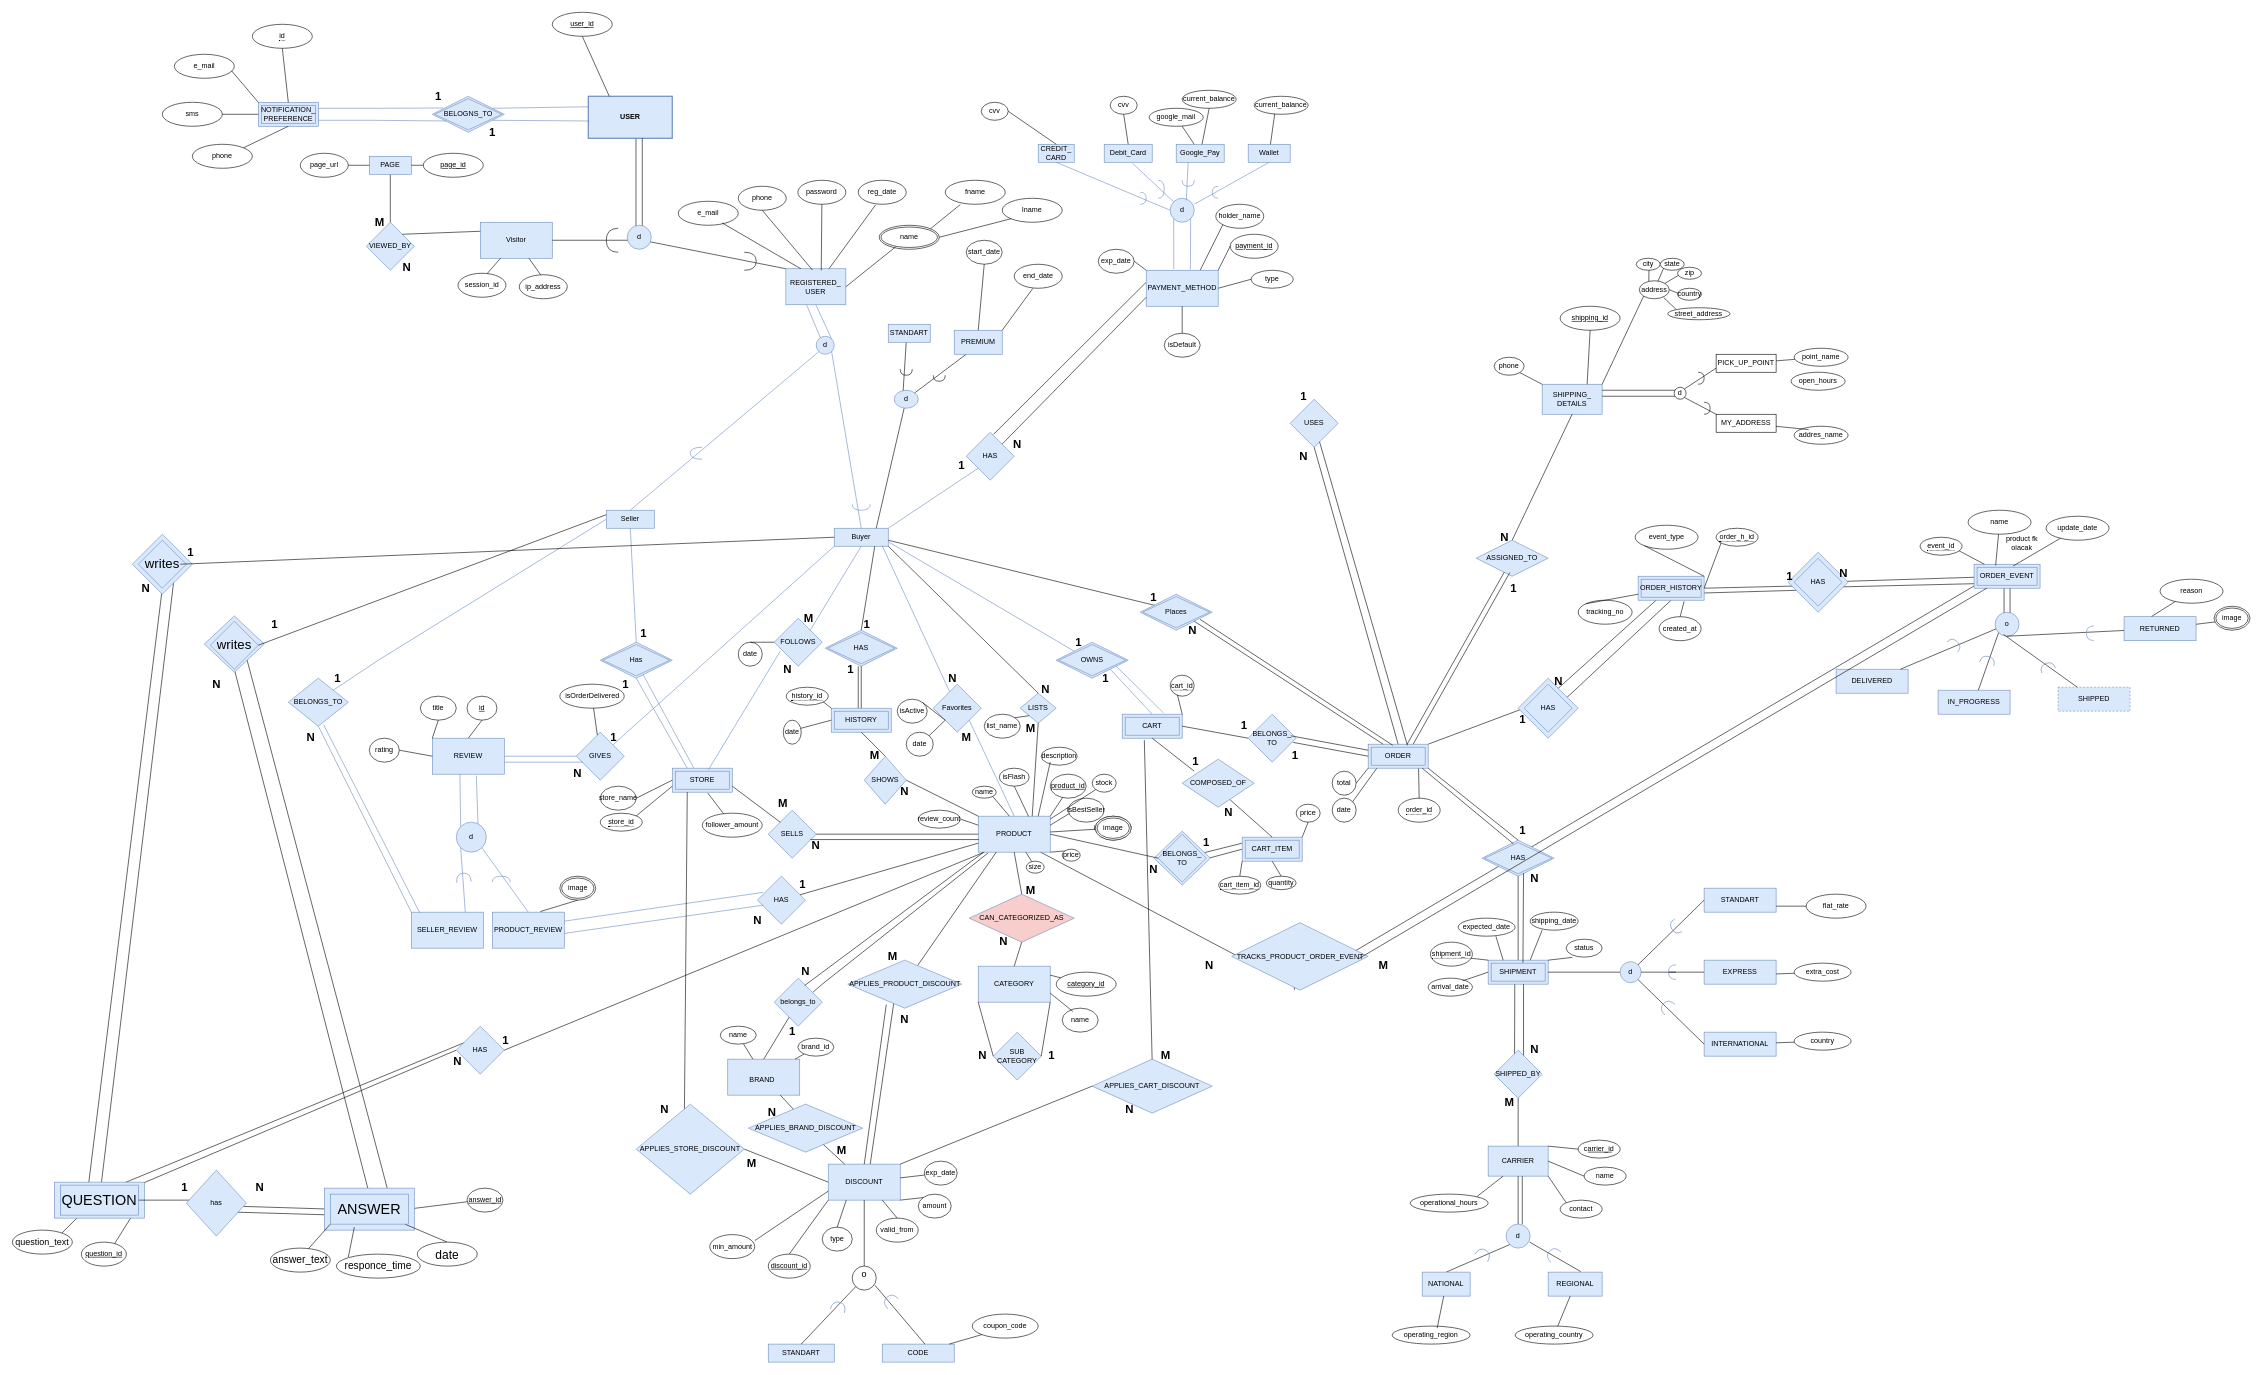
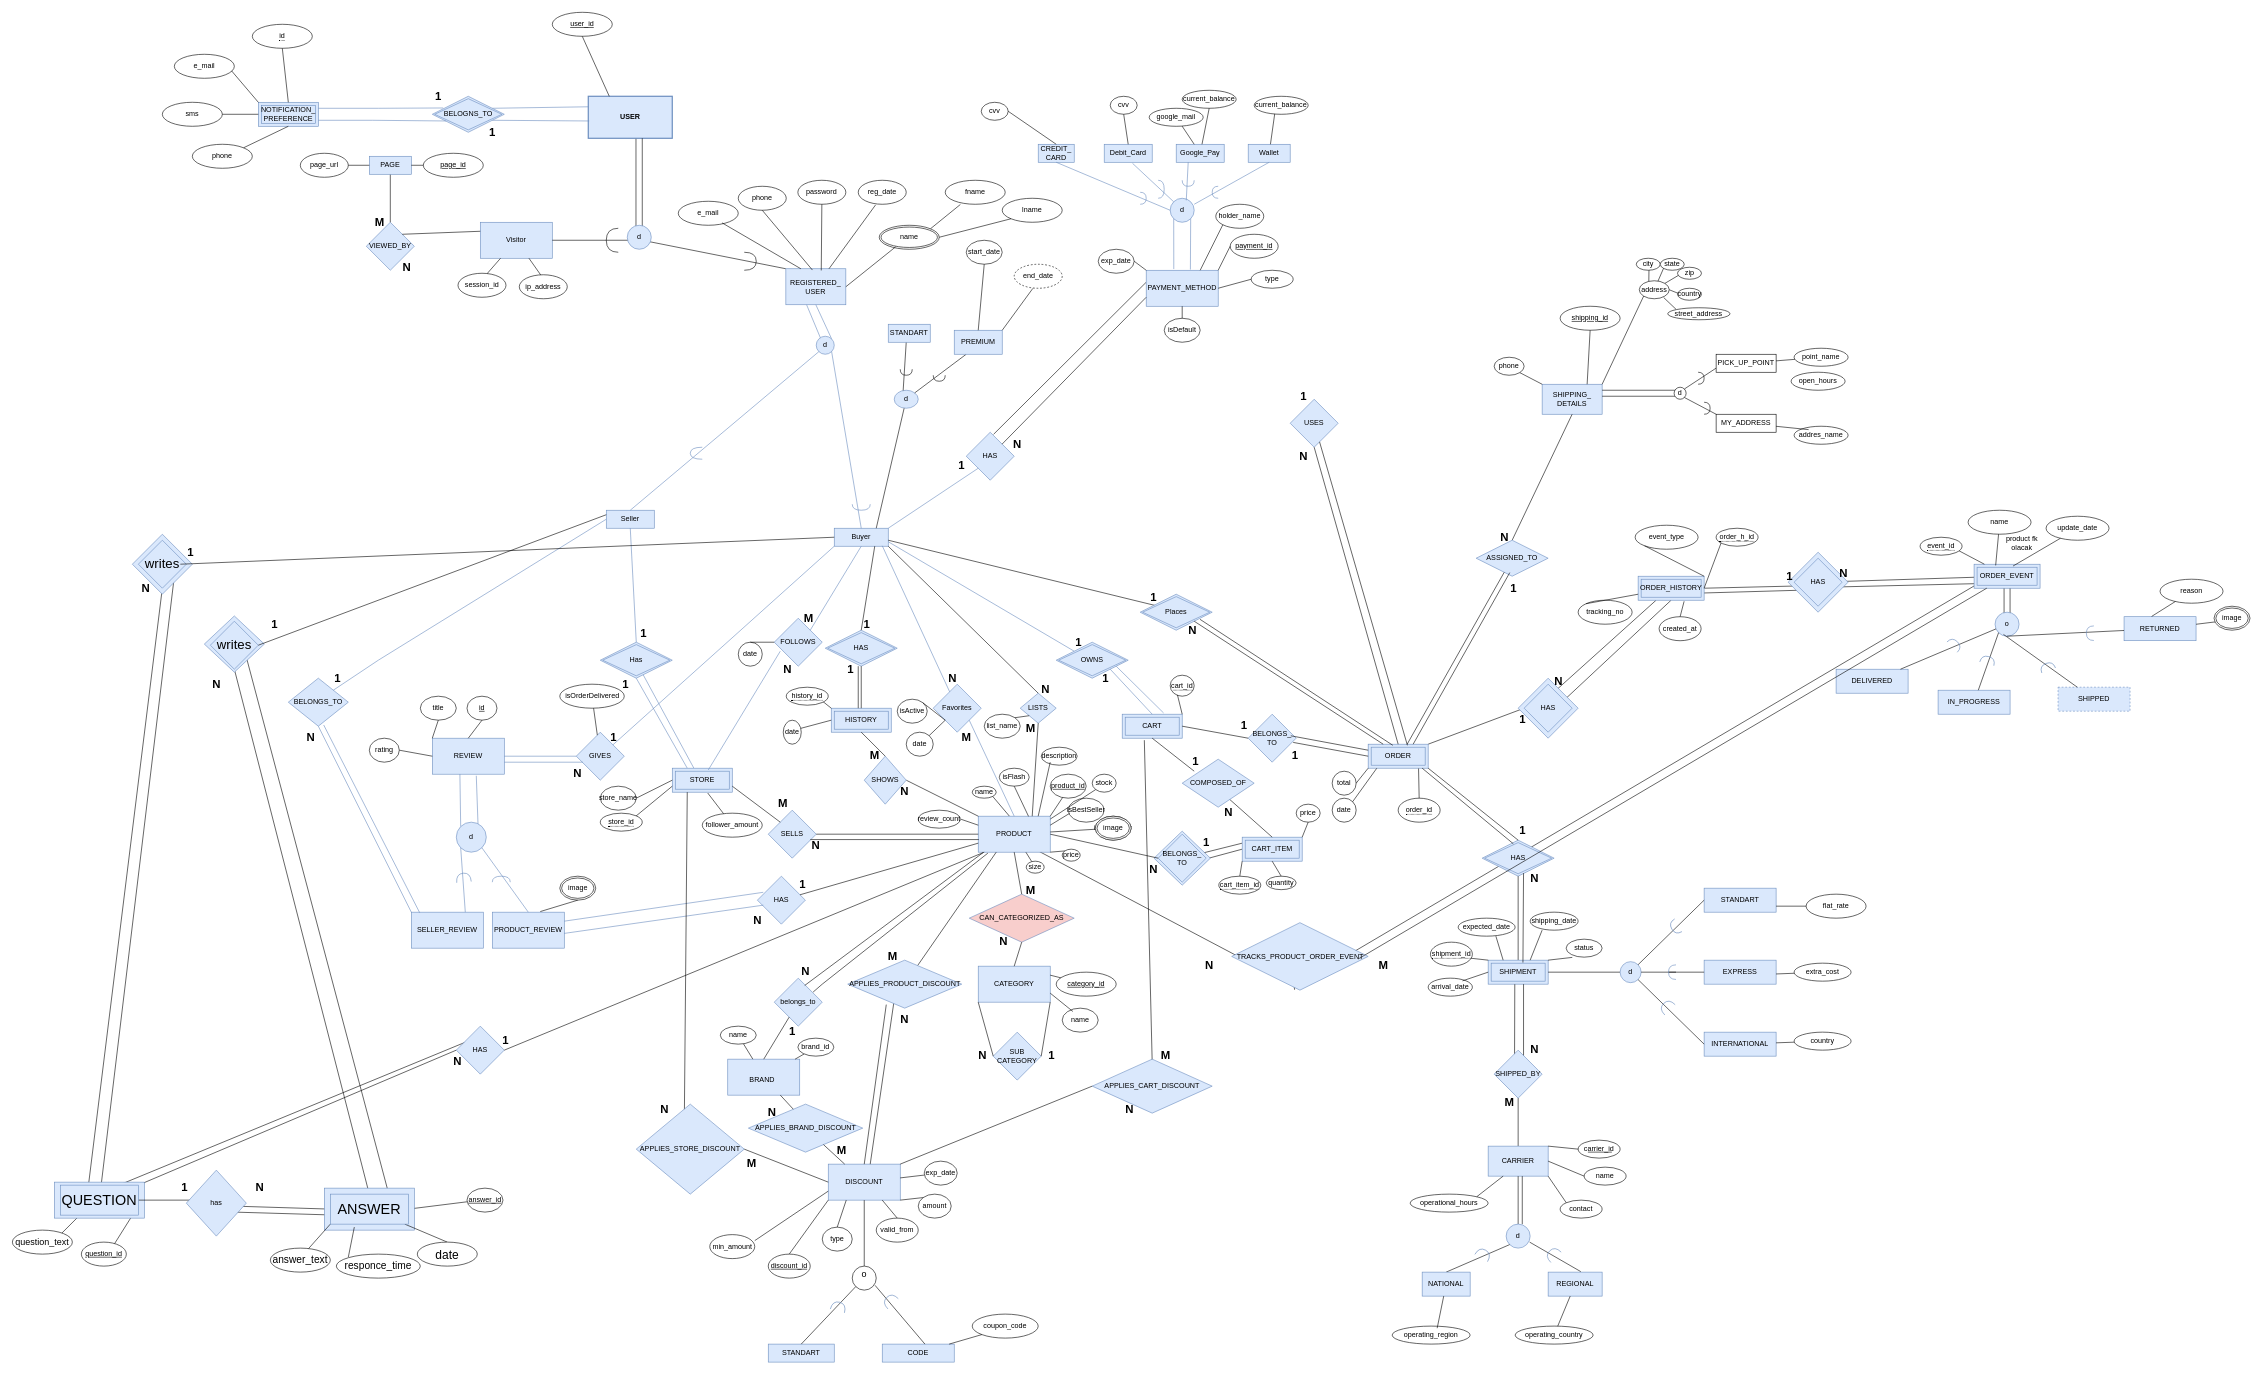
(1038, 276) -> (1038, 276)
(1182, 345) -> (1182, 330)
